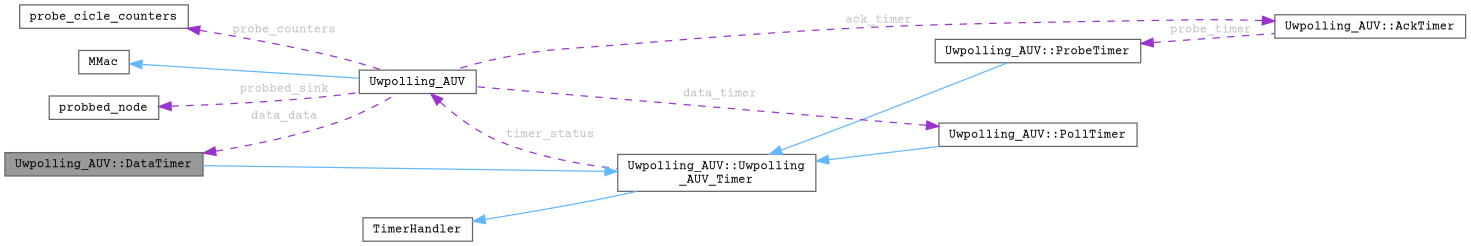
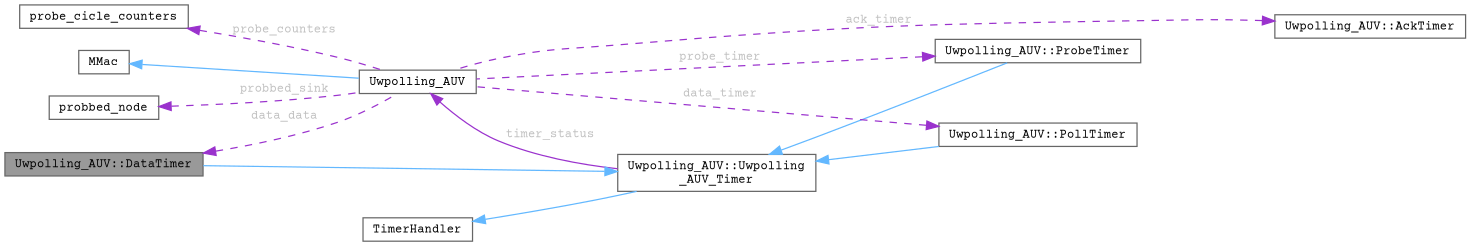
(1214, 38) -> (699, 68)
(523, 150) -> (523, 150)
